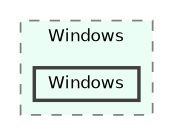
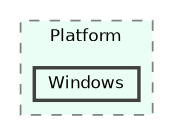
(87, 37) -> (87, 37)
